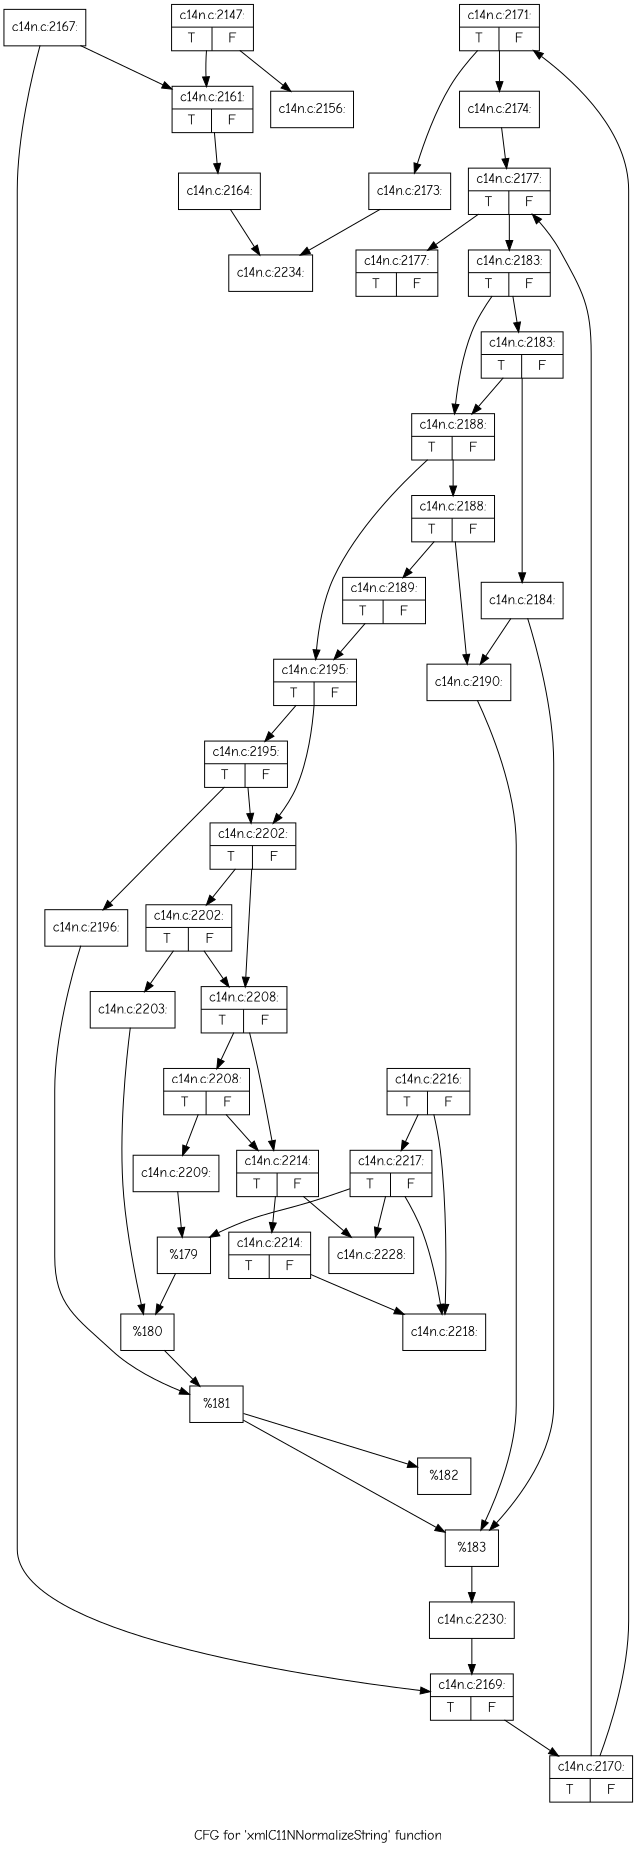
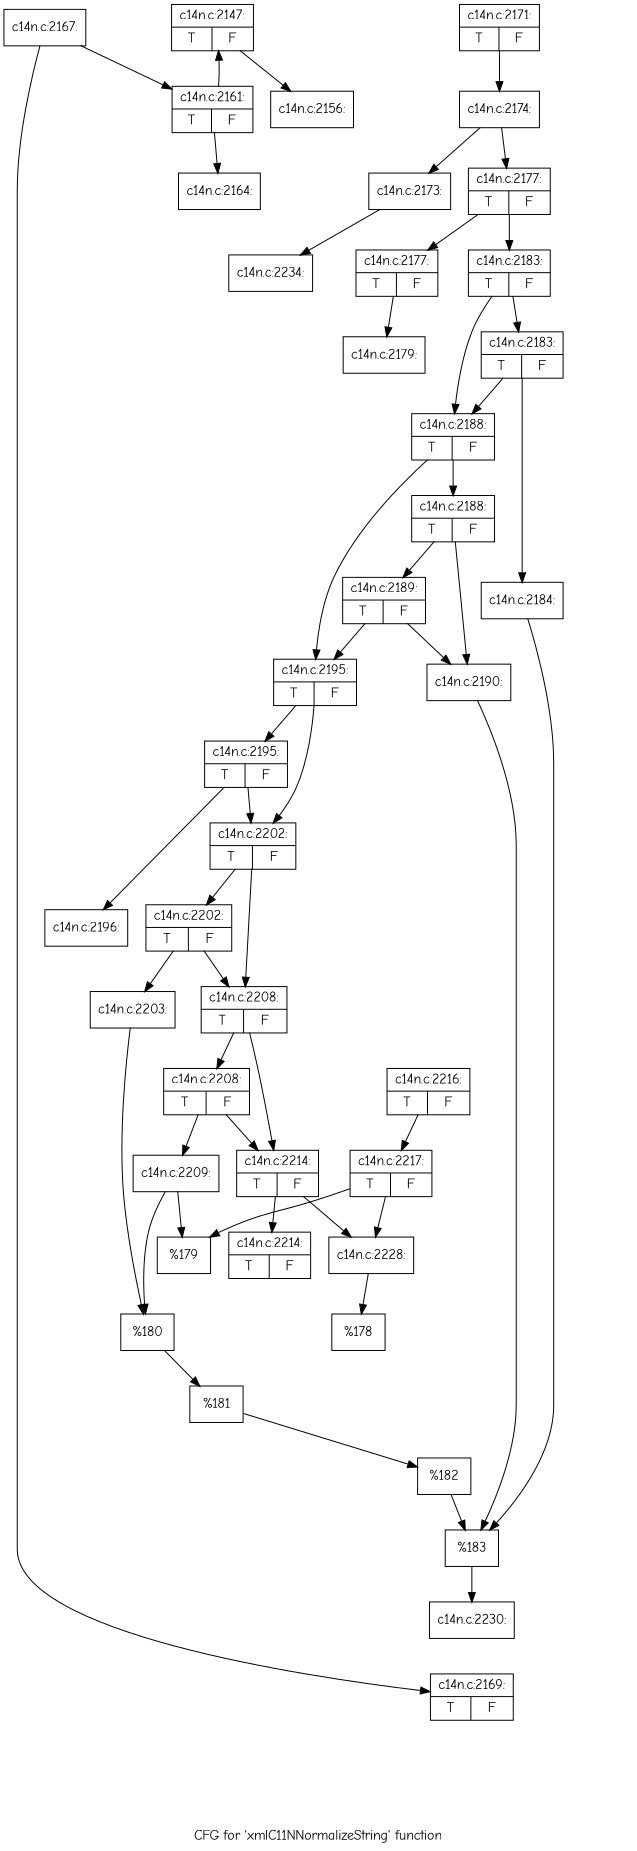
(206, 64) -> (219, 74)
(441, 104) -> (458, 147)
(242, 228) -> none
none -> (384, 355)
(498, 637) -> (425, 640)
(55, 1197) -> none
(168, 1289) -> (146, 1246)
none -> (358, 1332)
(444, 1332) -> none
(340, 1474) -> (456, 1508)
(472, 1651) -> none
(591, 1779) -> none
